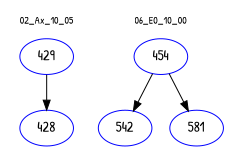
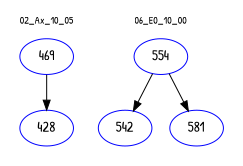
(47, 57) -> (47, 57)
(161, 57) -> (161, 57)
